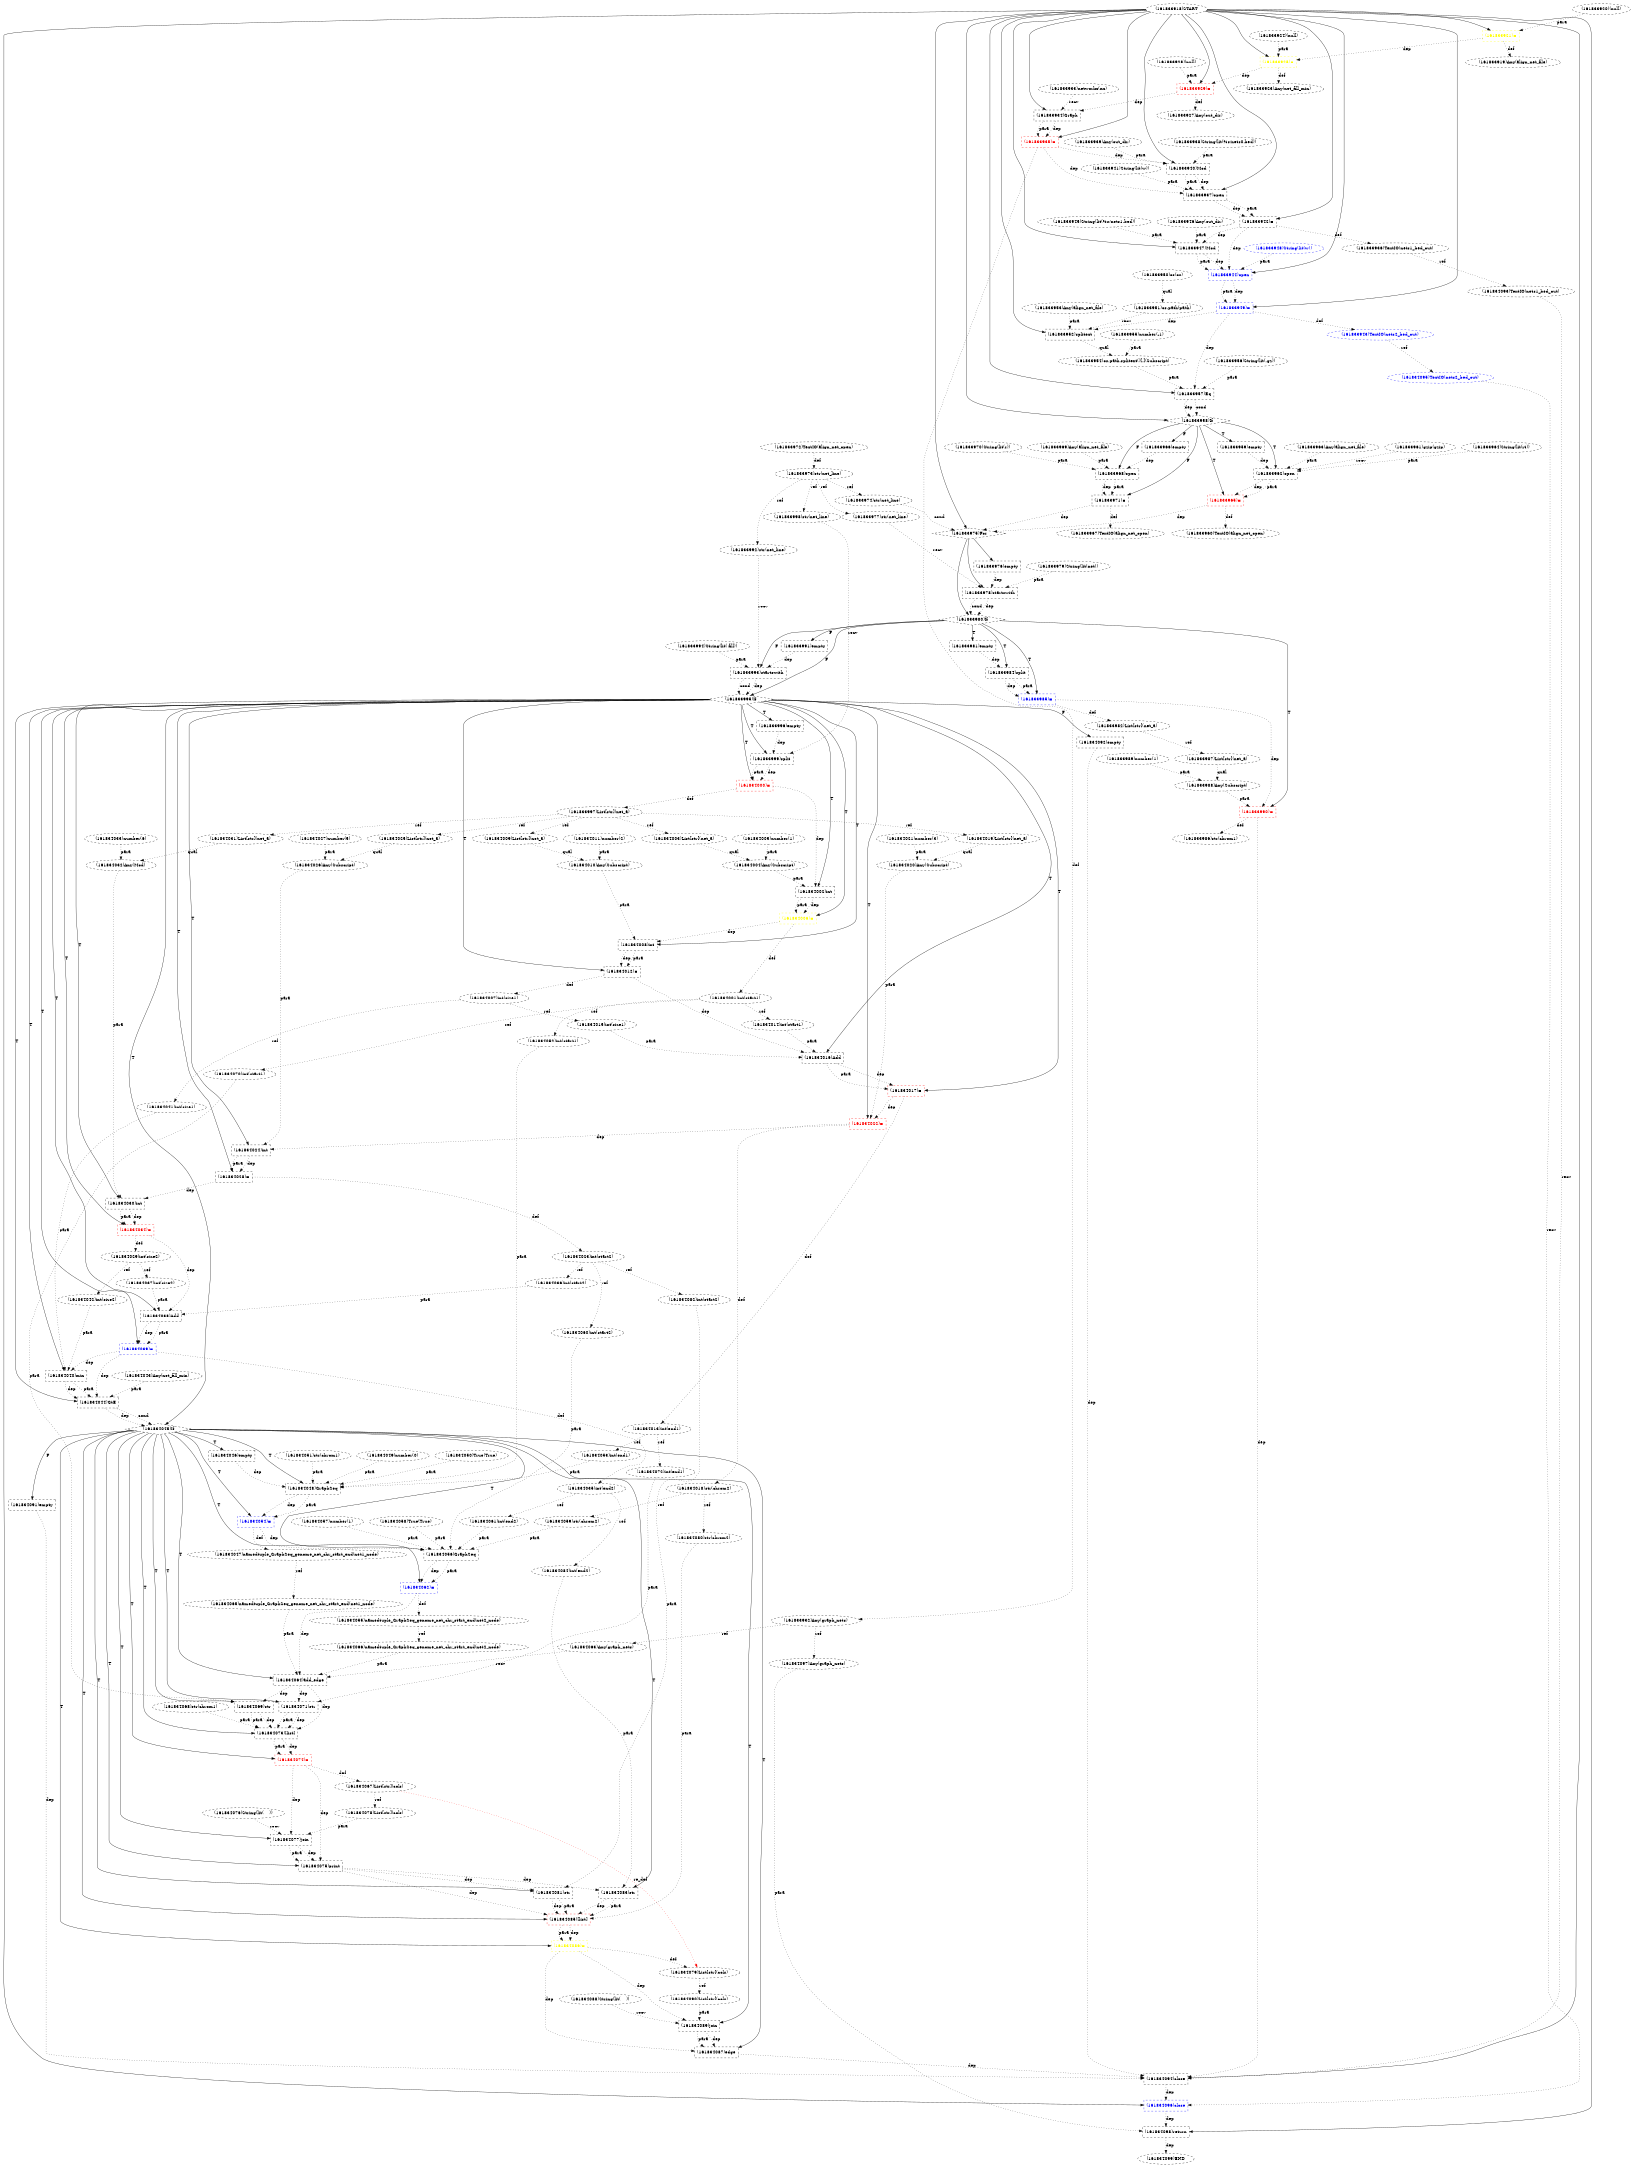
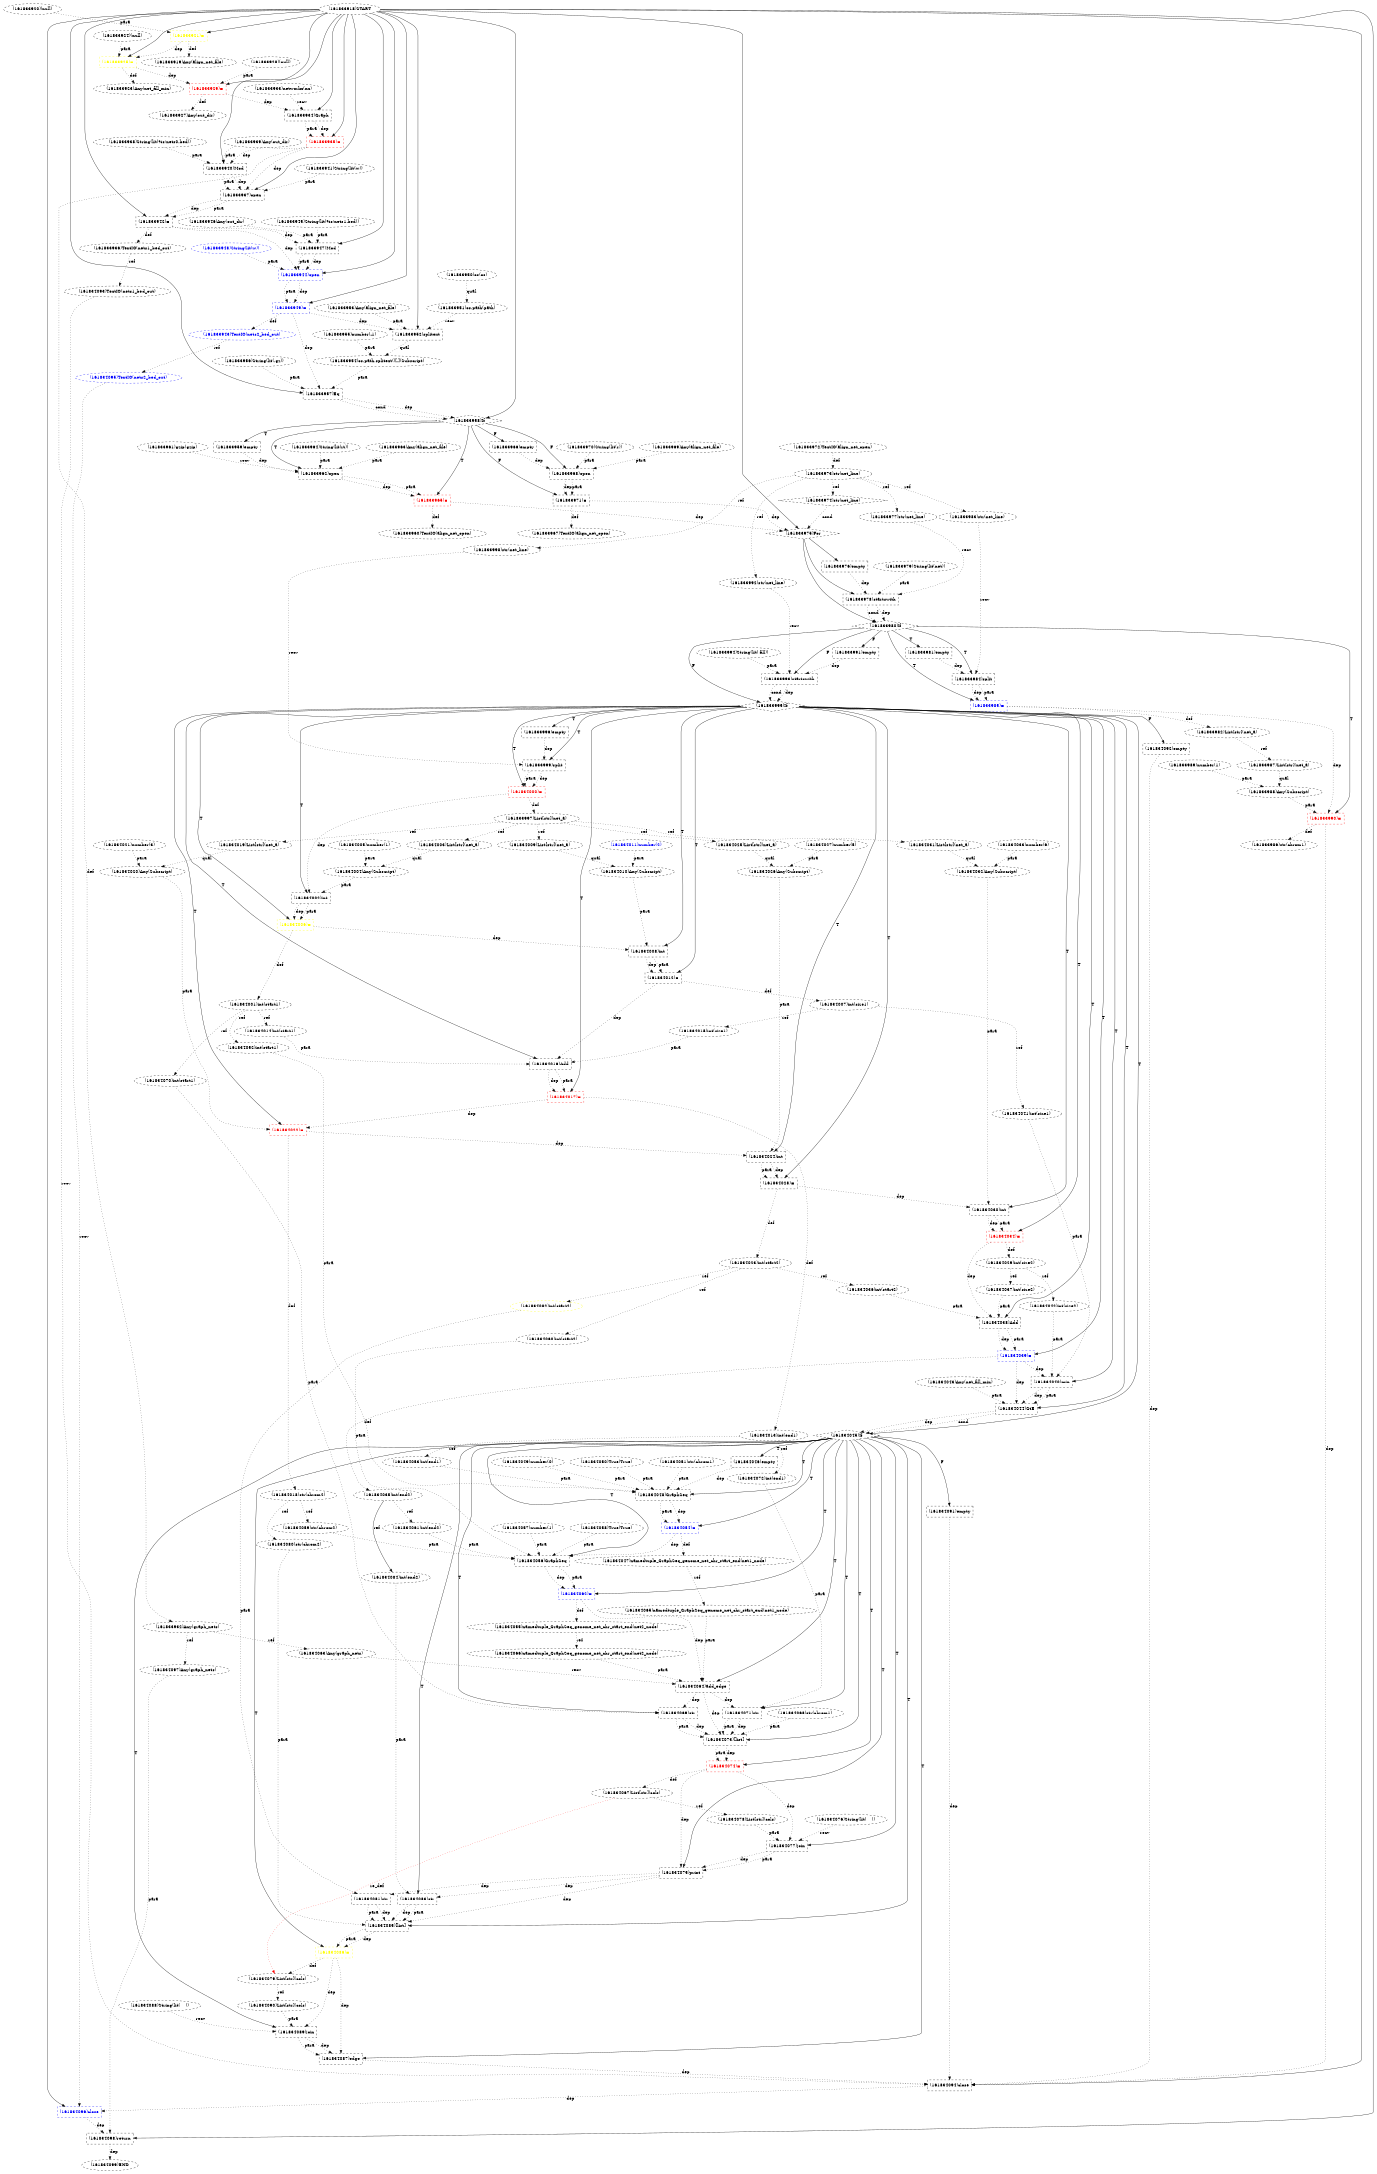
(873, 501) -> (833, 501)
none -> (977, 517)
(599, 839) -> (636, 845)
(121, 865) -> (987, 872)
(906, 1091) -> (566, 1097)
(694, 1300) -> (546, 1306)
(610, 1532) -> (374, 1536)
(97, 1854) -> none
(569, 1920) -> (387, 1926)
